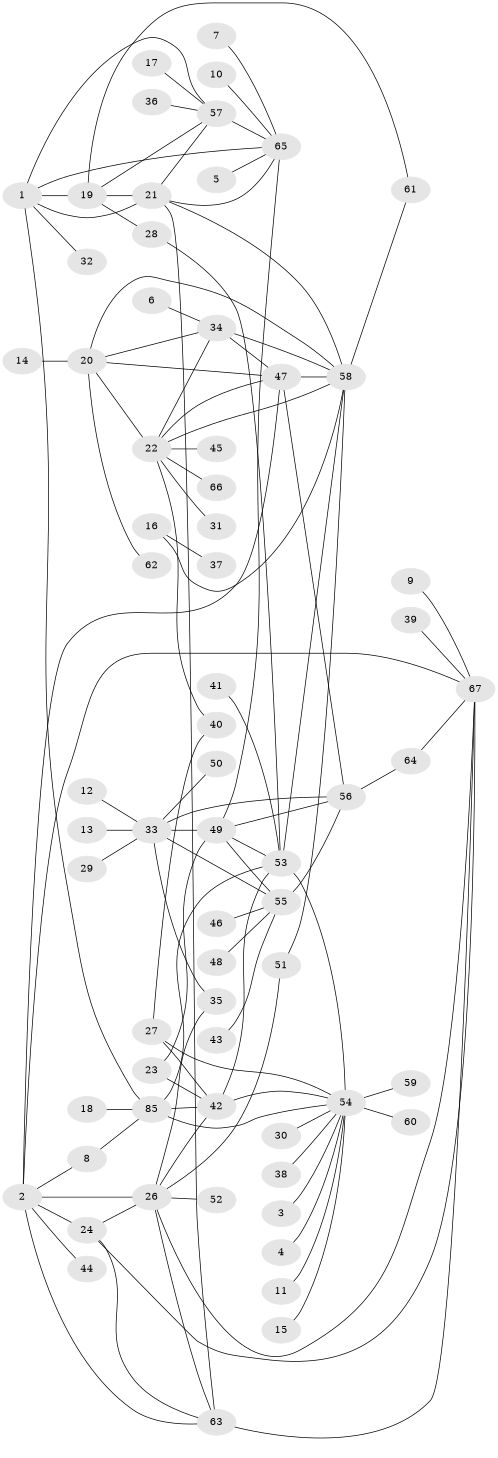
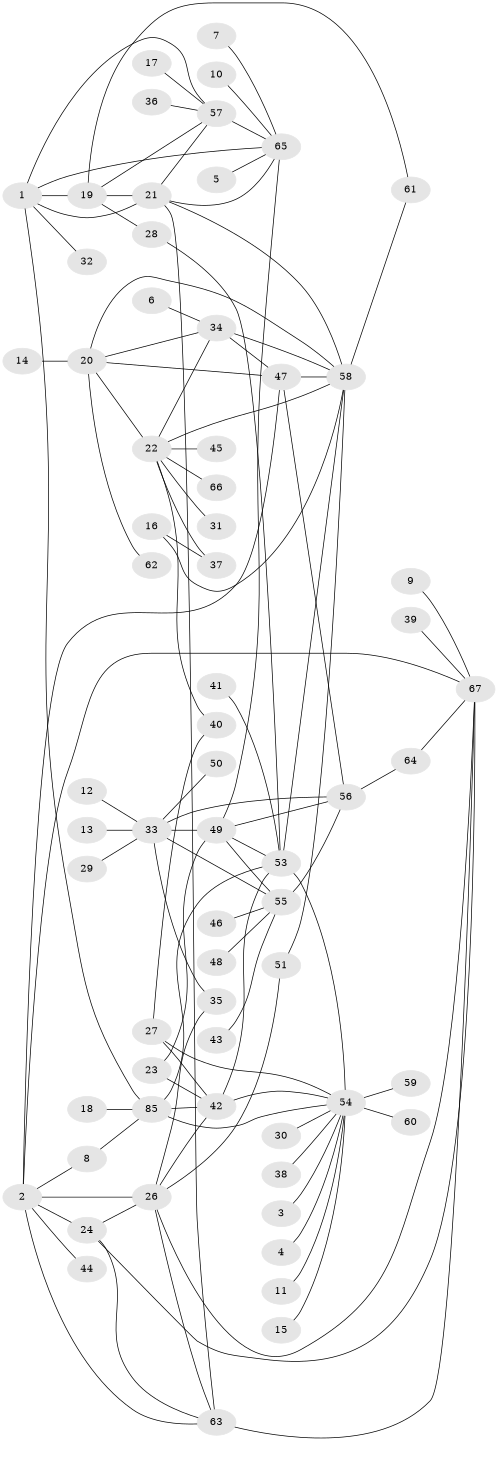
(207, 400) -> (177, 510)
(217, 1200) -> none
